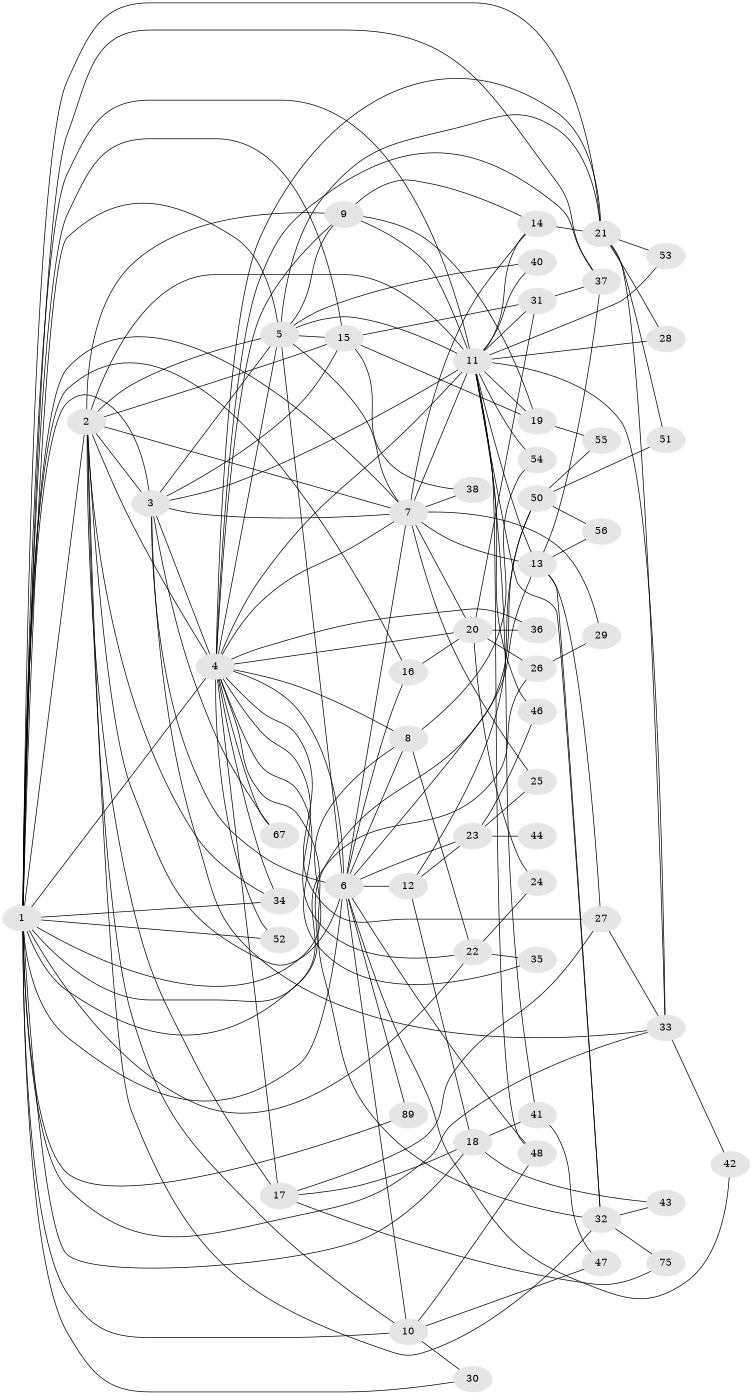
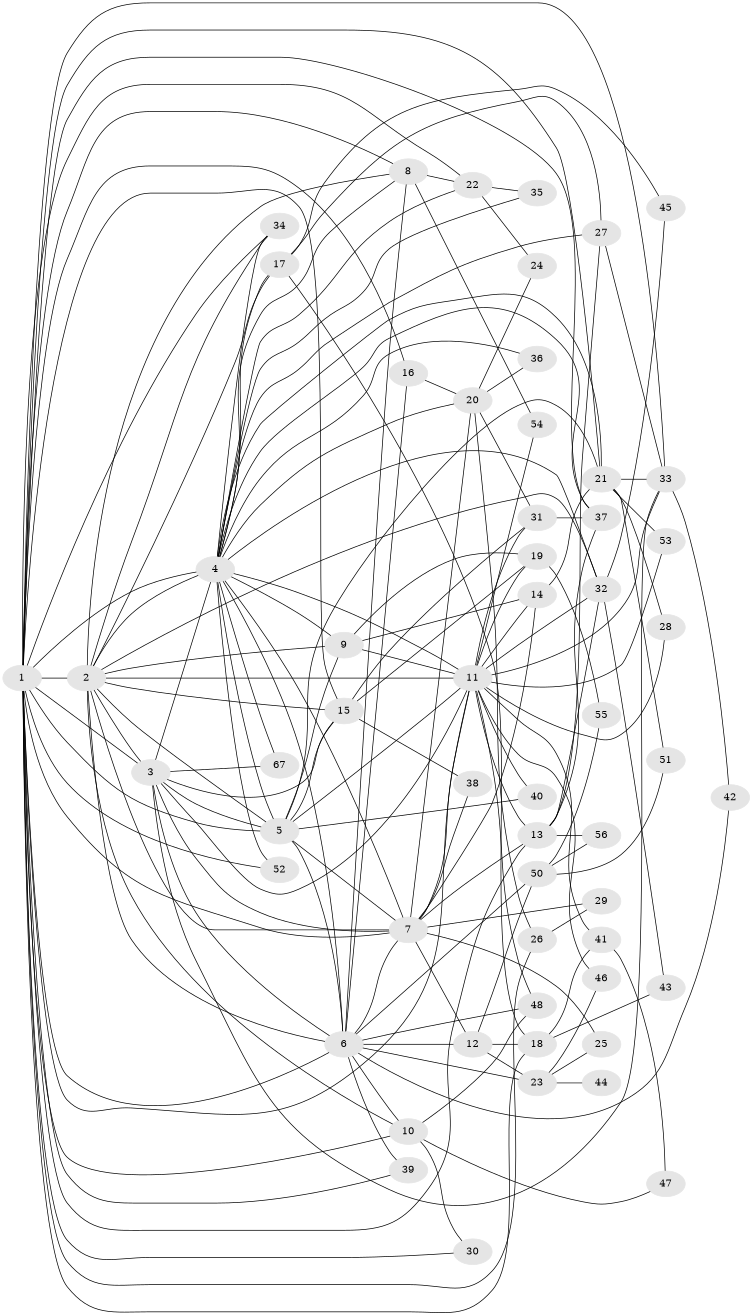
none -> (150, 354)
none -> (441, 987)
(408, 1115) -> (408, 1170)
(666, 1263) -> (666, 208)
